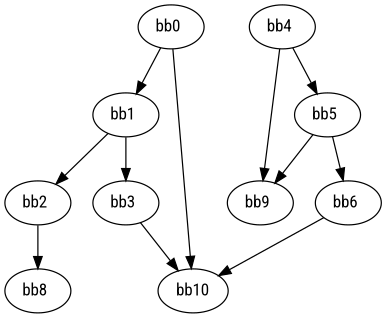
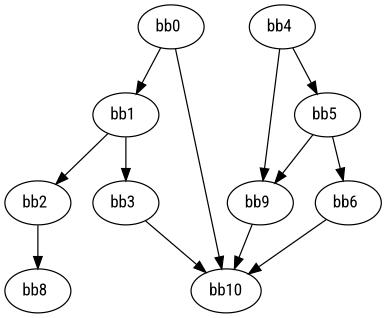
none -> (246, 241)
